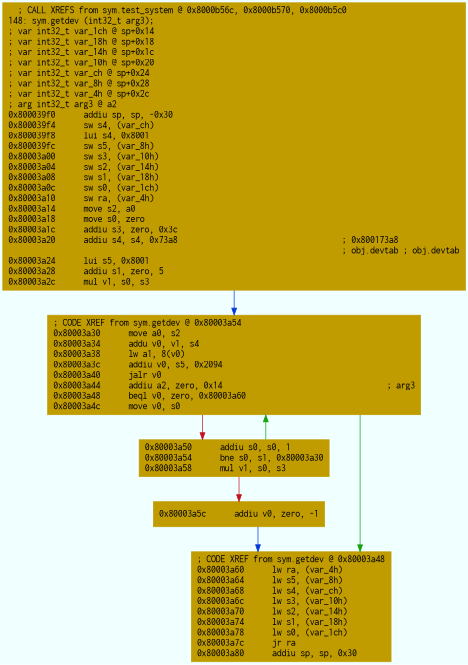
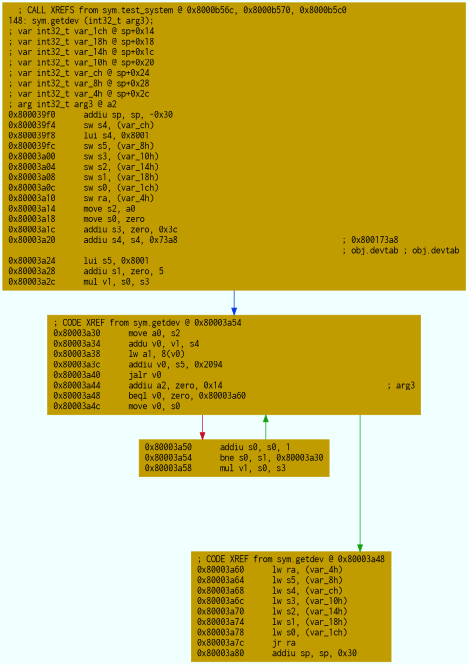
(239, 514) -> none
